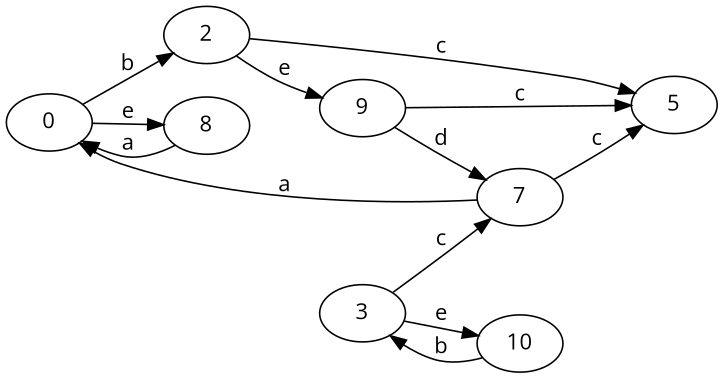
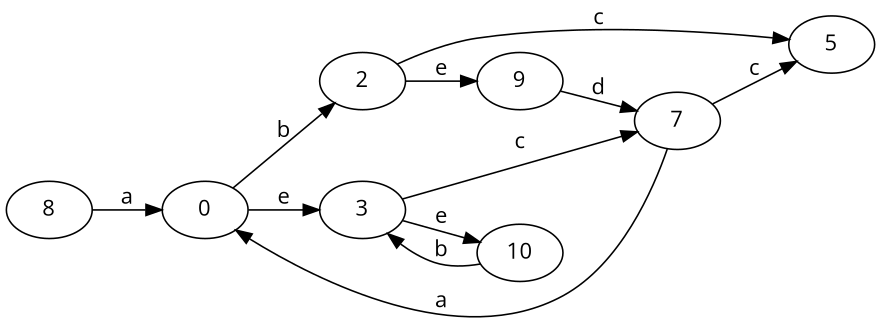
(510, 107) -> none
(120, 124) -> (276, 210)
